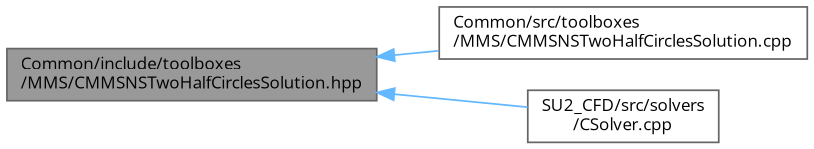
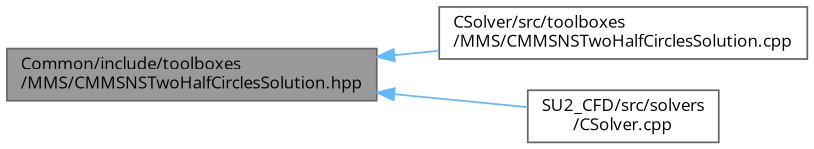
(623, 33) -> (623, 33)
